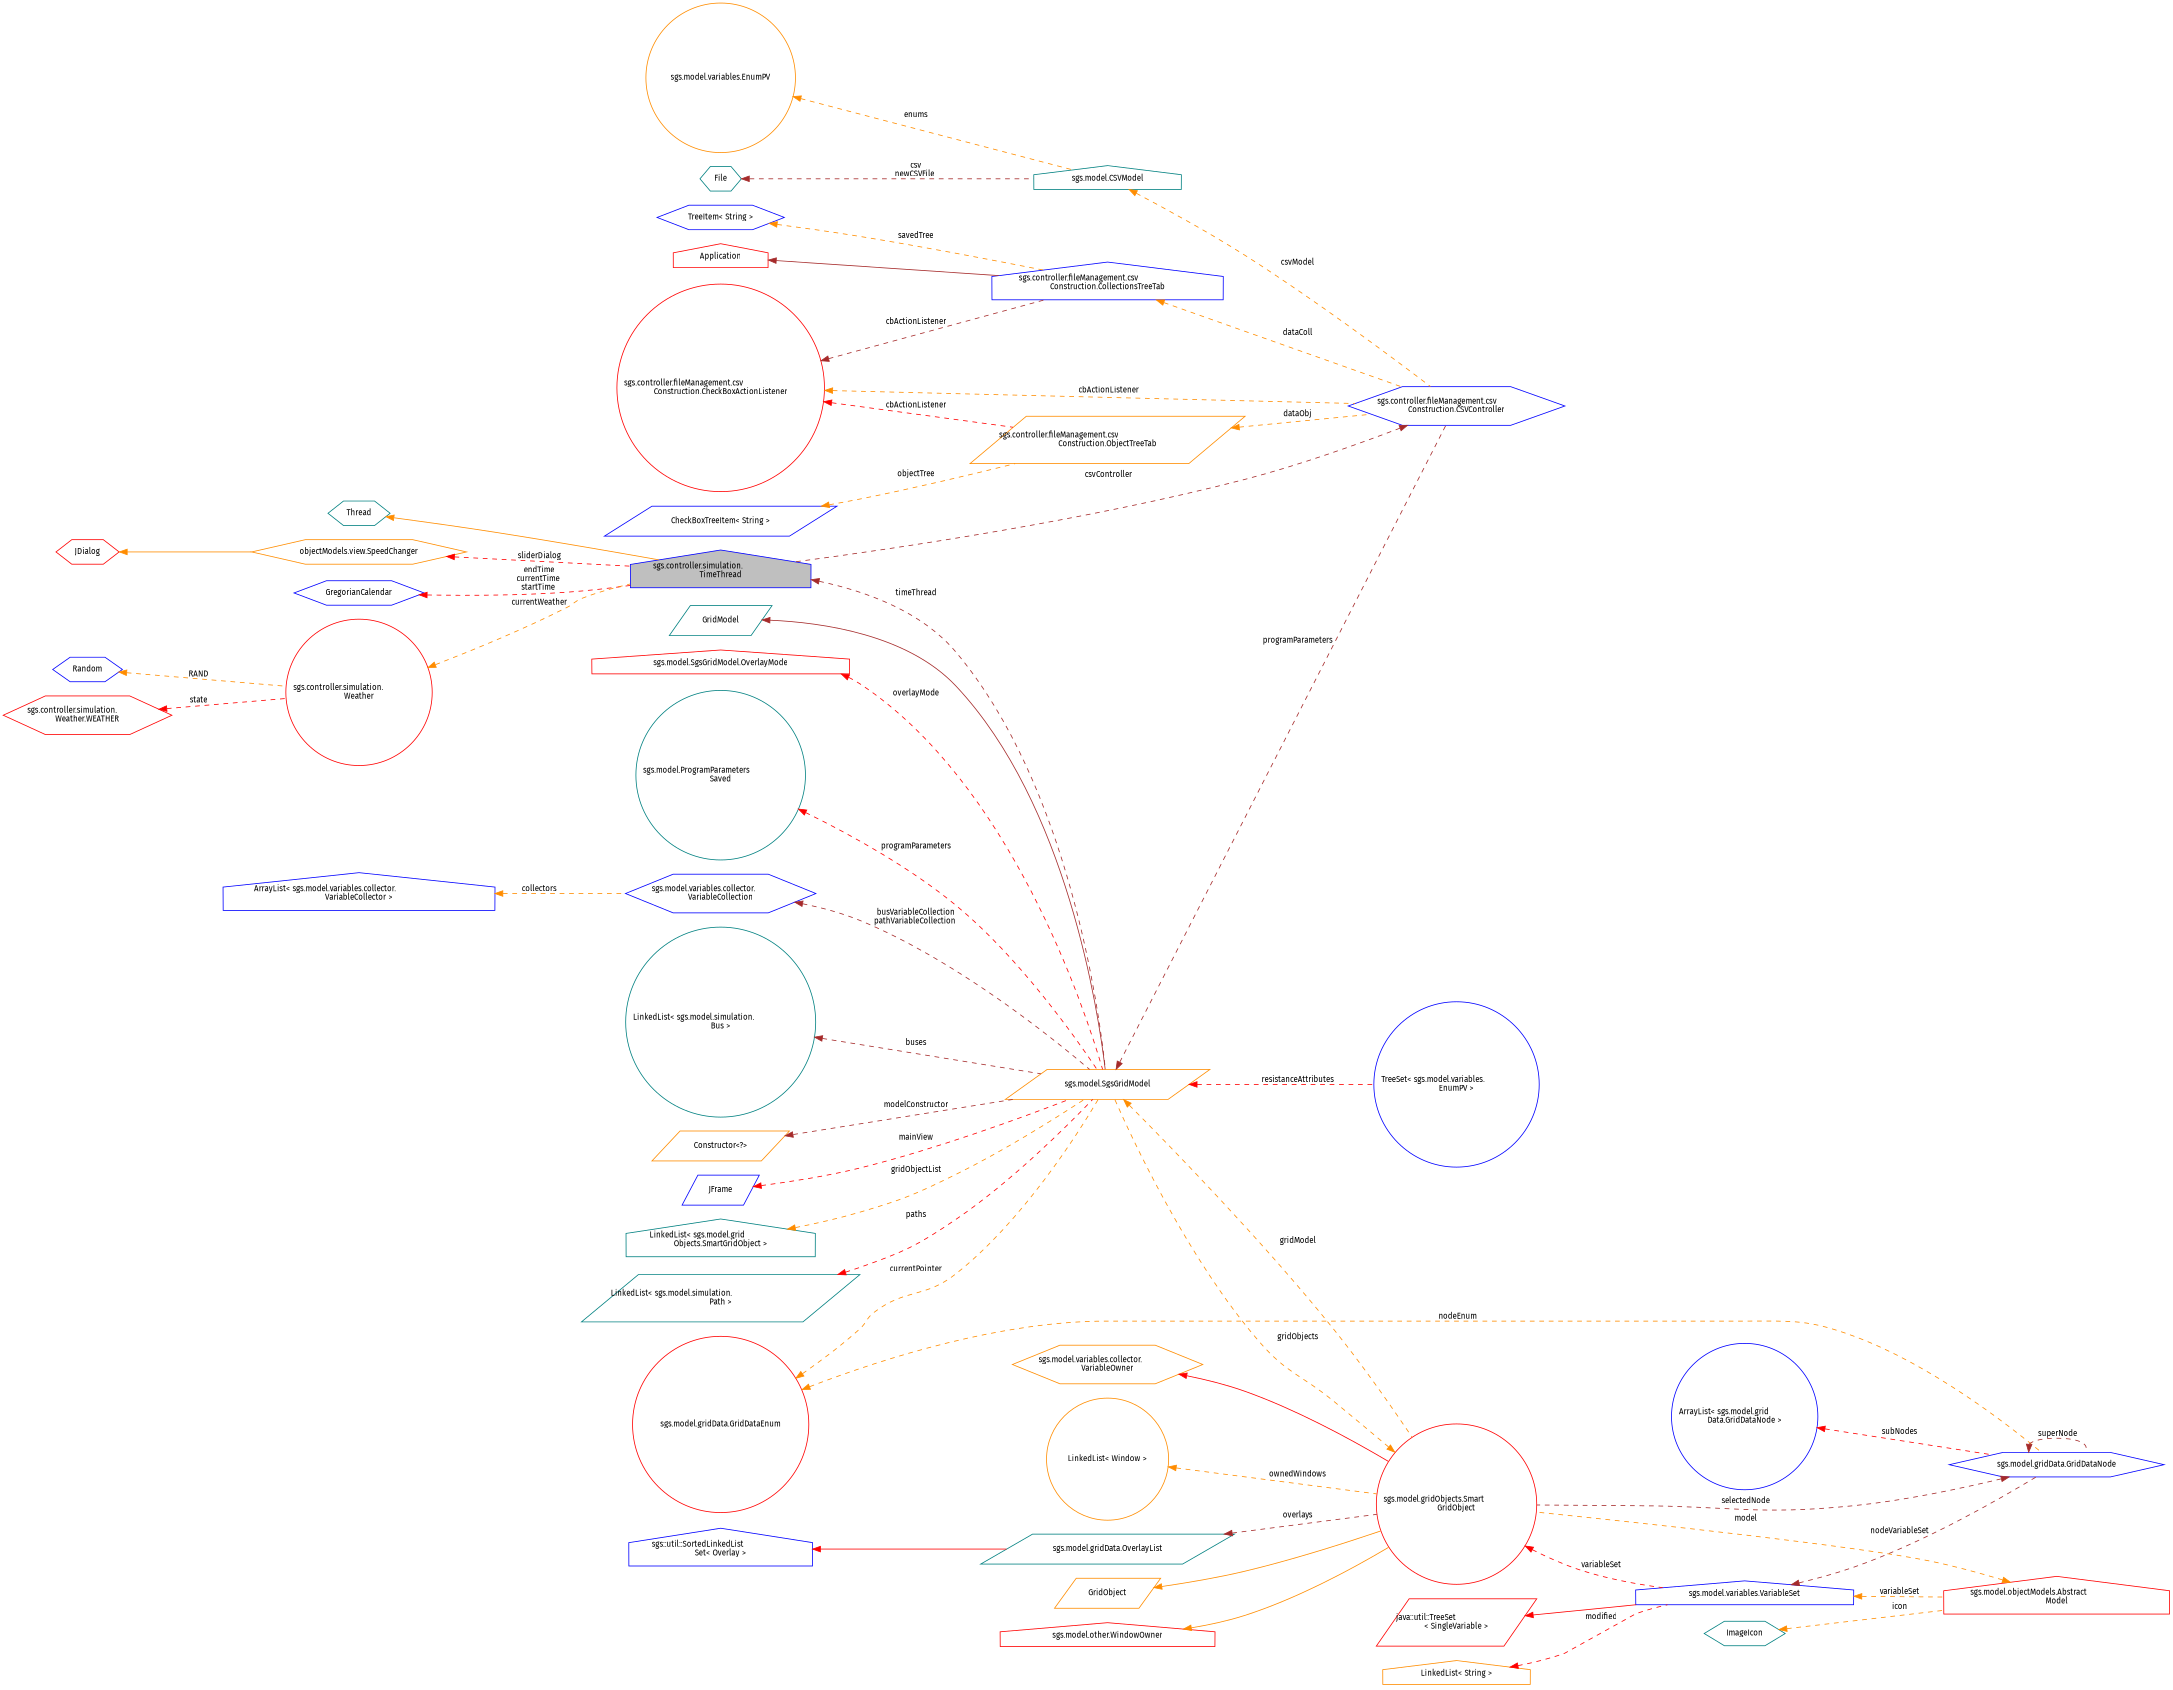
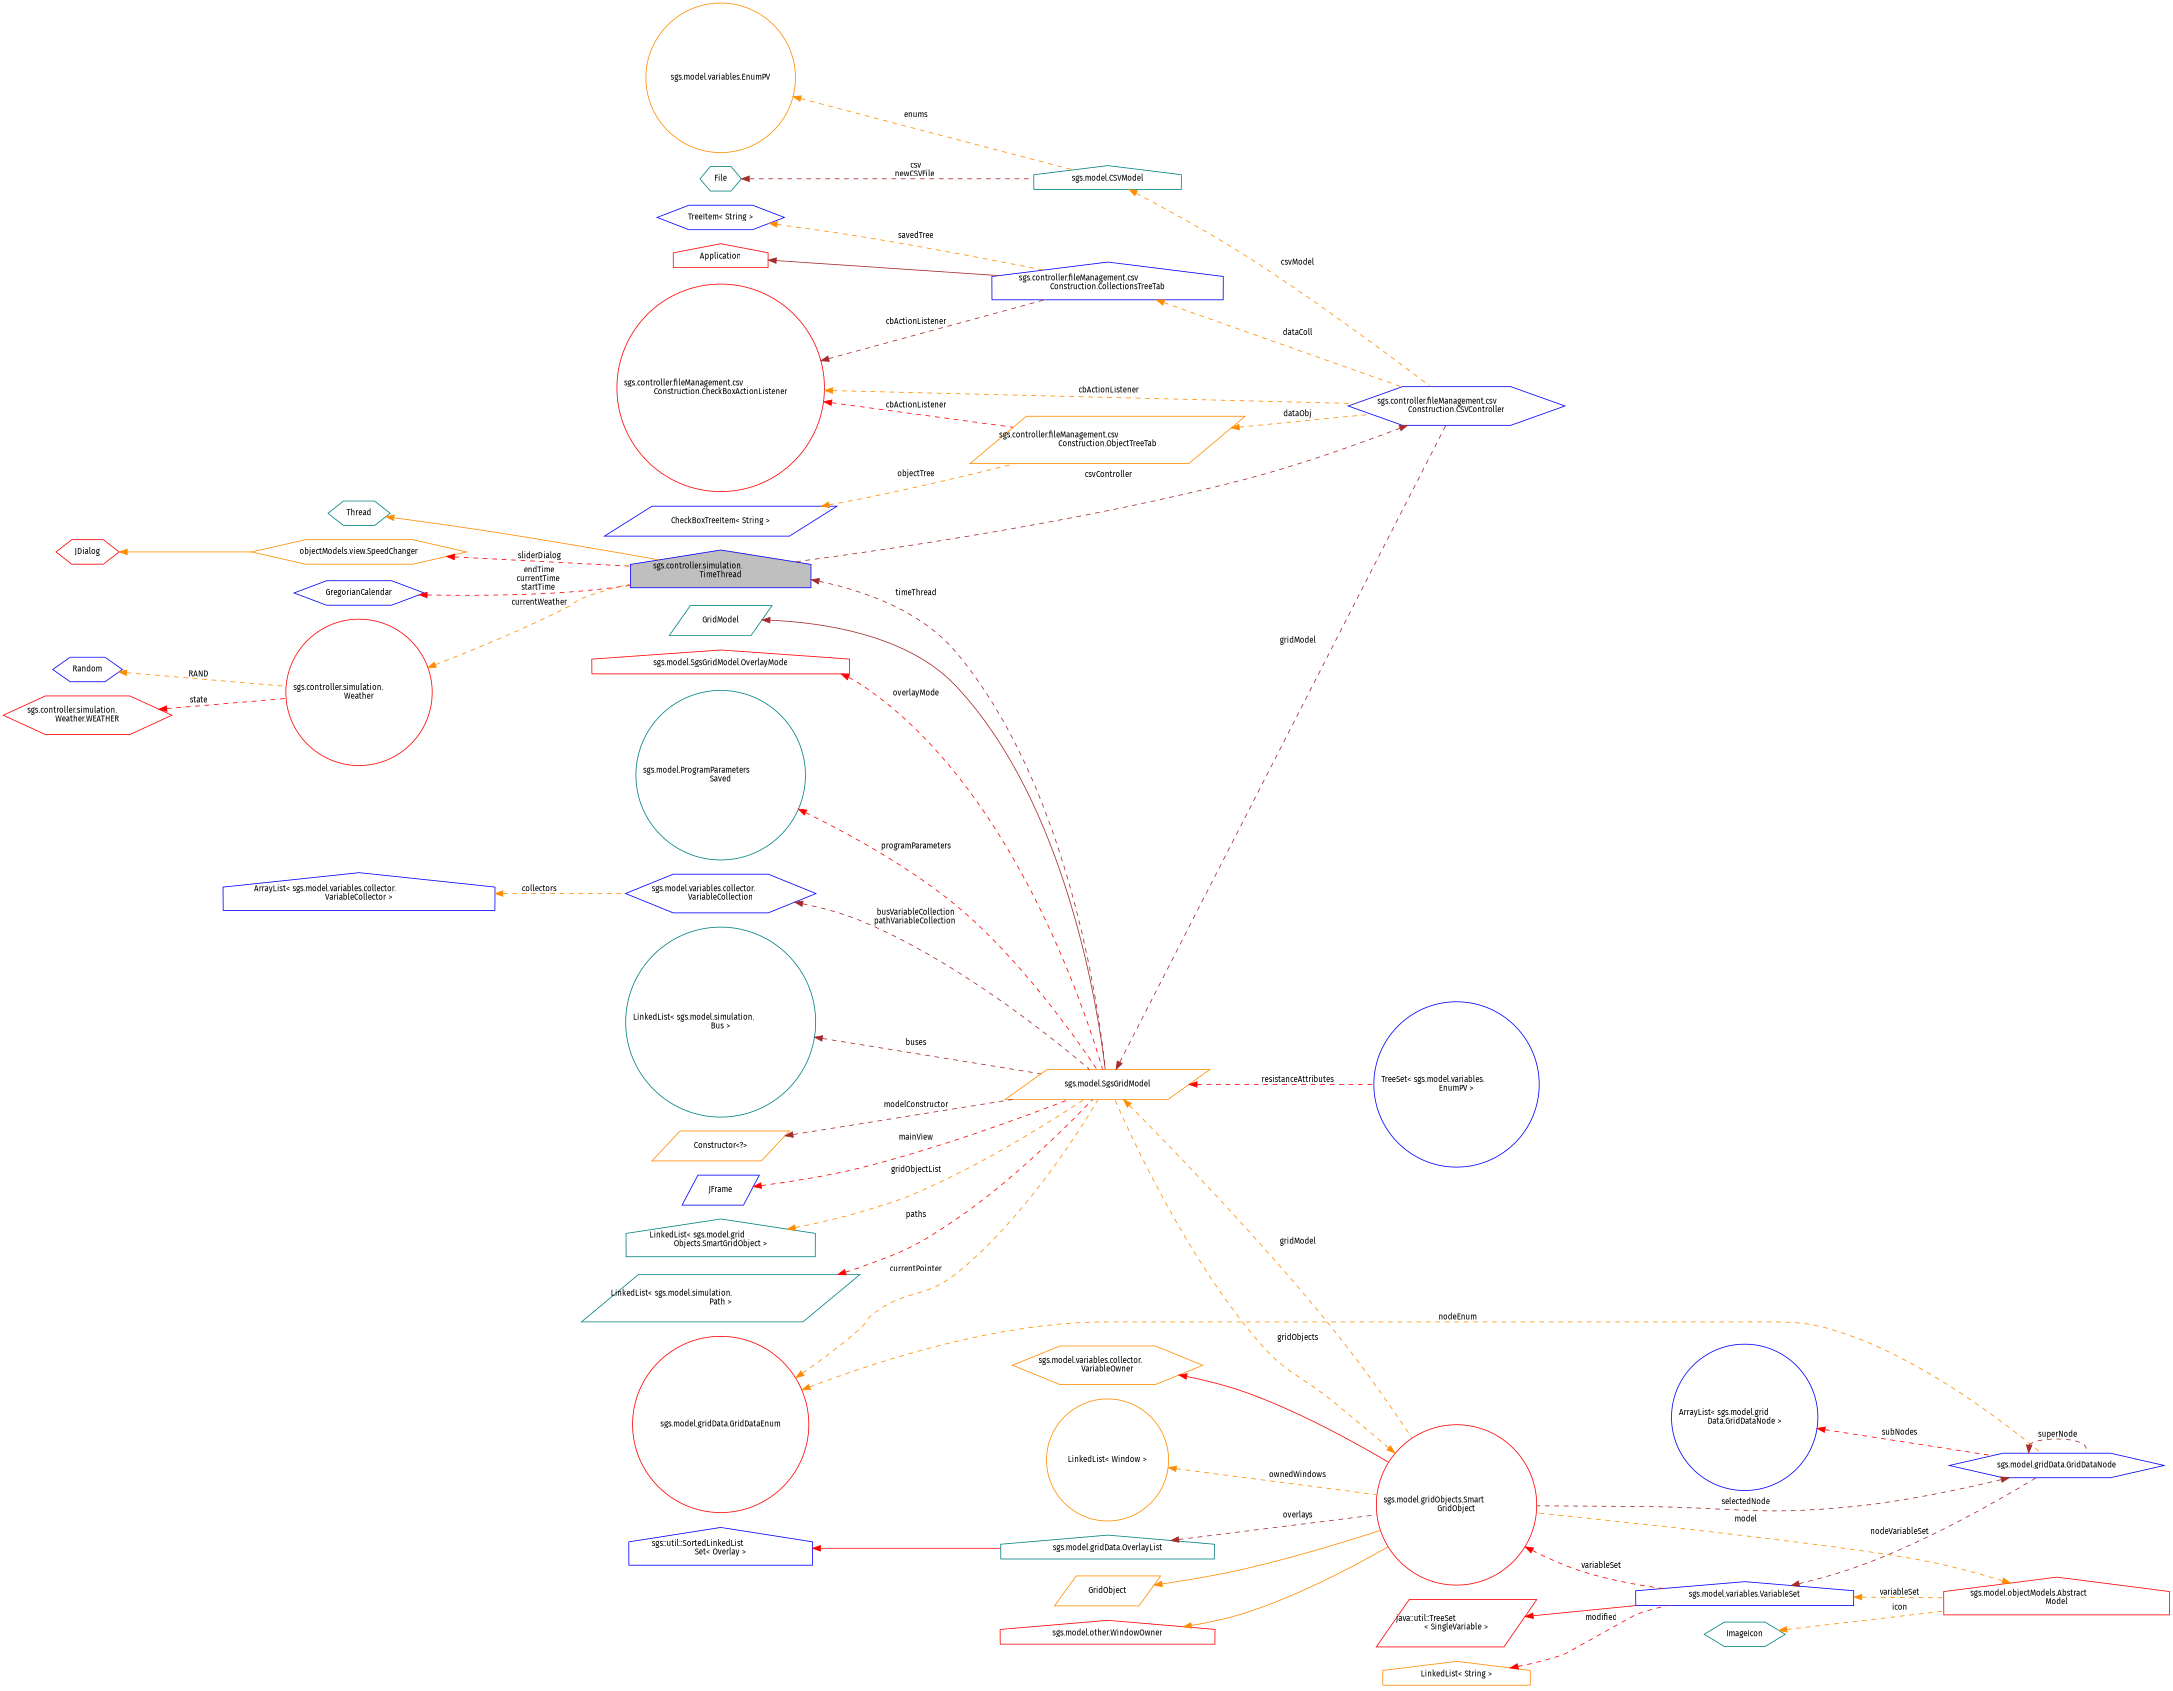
(1297, 641) -> (1297, 641)
(1108, 1549) -> (1108, 1548)
